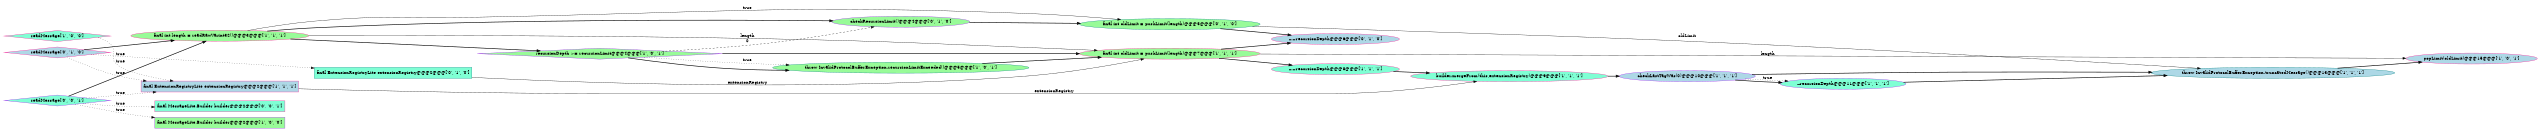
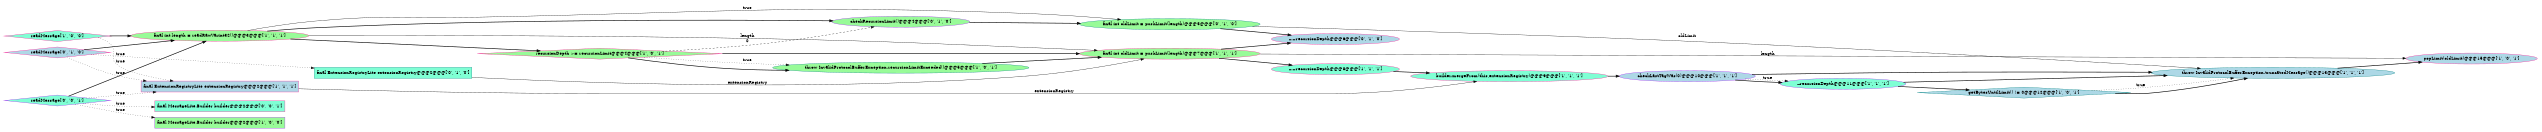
none -> (119, 36)
(600, 54) -> (600, 54)
none -> (2024, 93)
